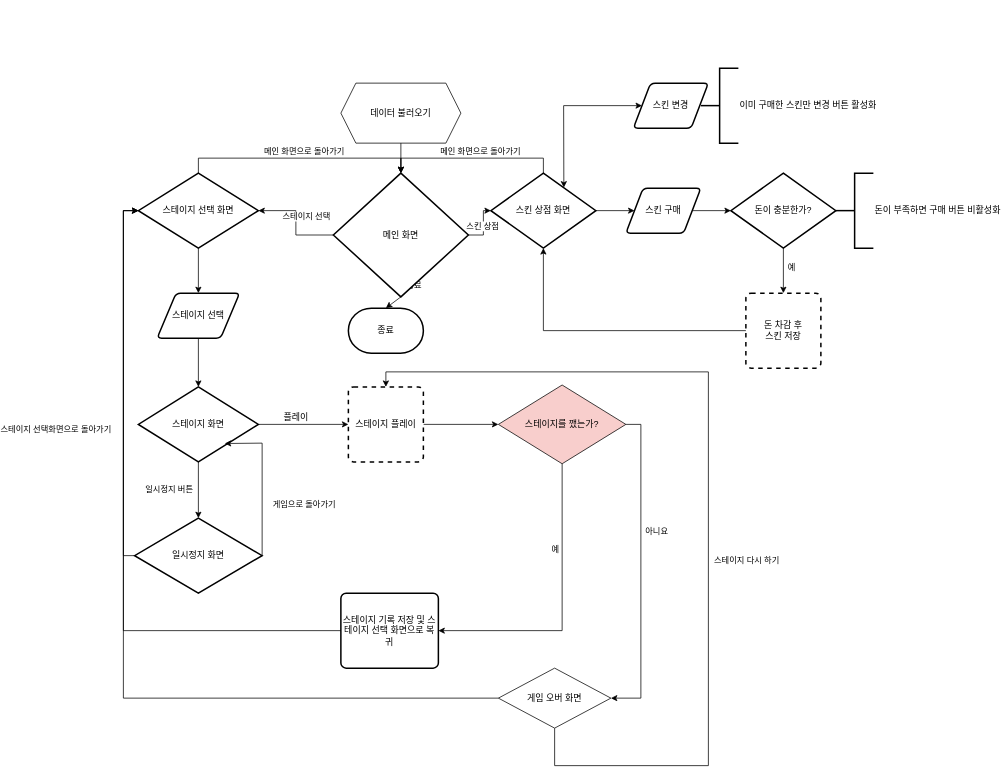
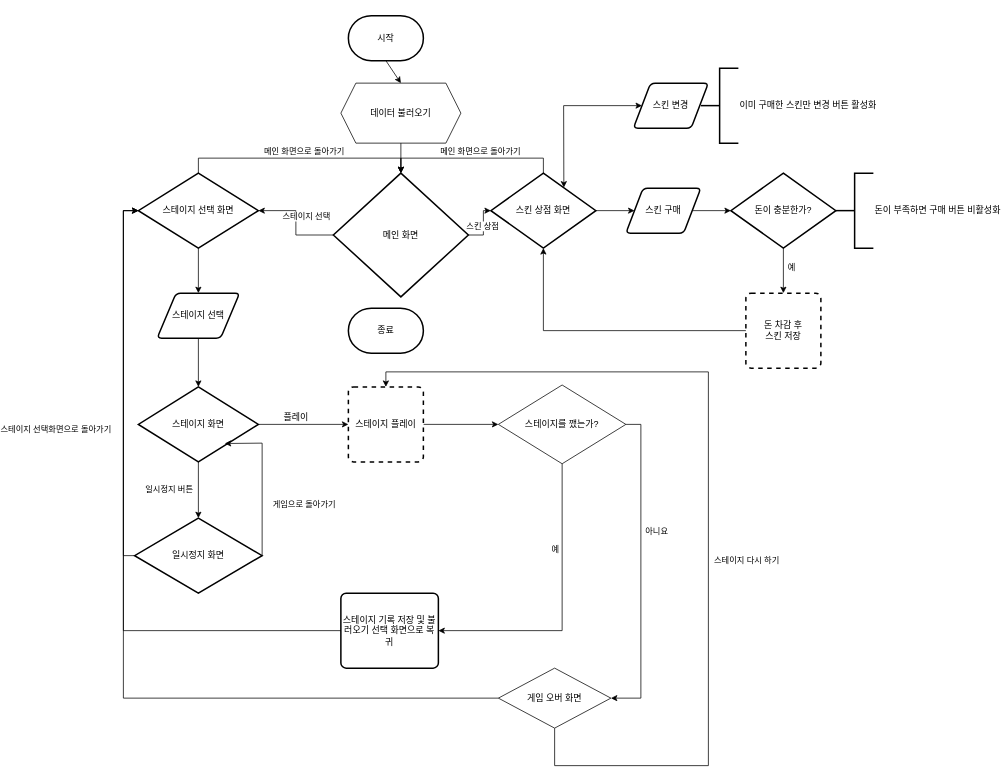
none -> (386, 38)
none -> (392, 70)
(134, 210) -> (134, 210)
(395, 301) -> none
(562, 424) -> (562, 424)
(390, 630) -> (390, 630)
